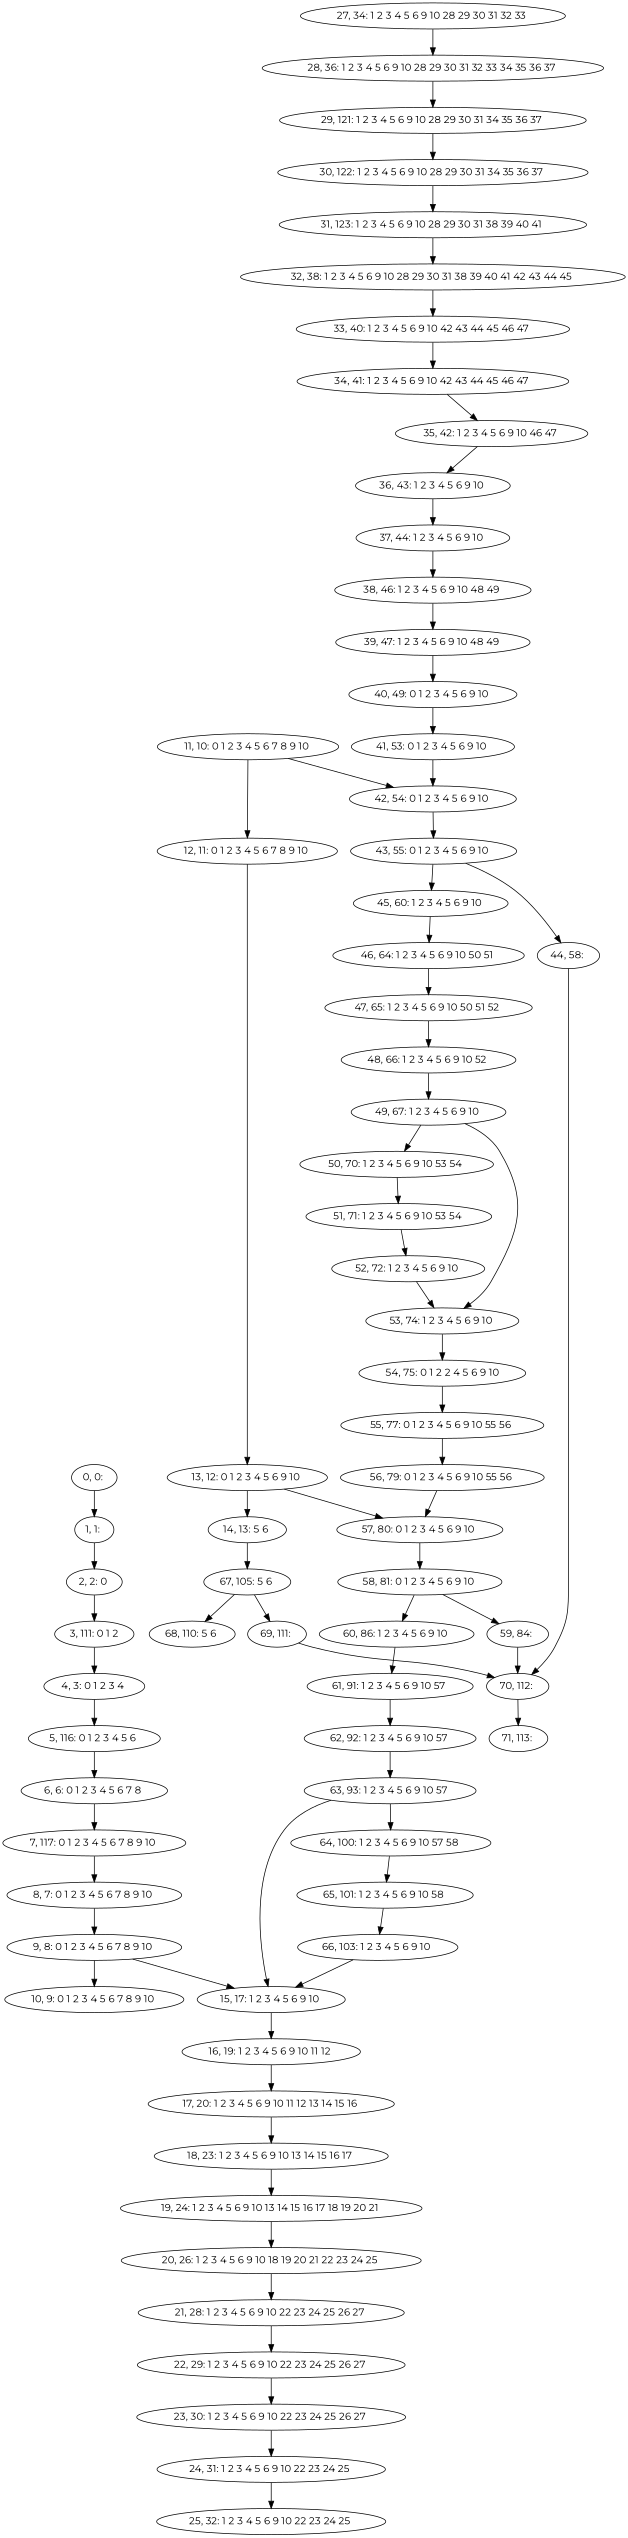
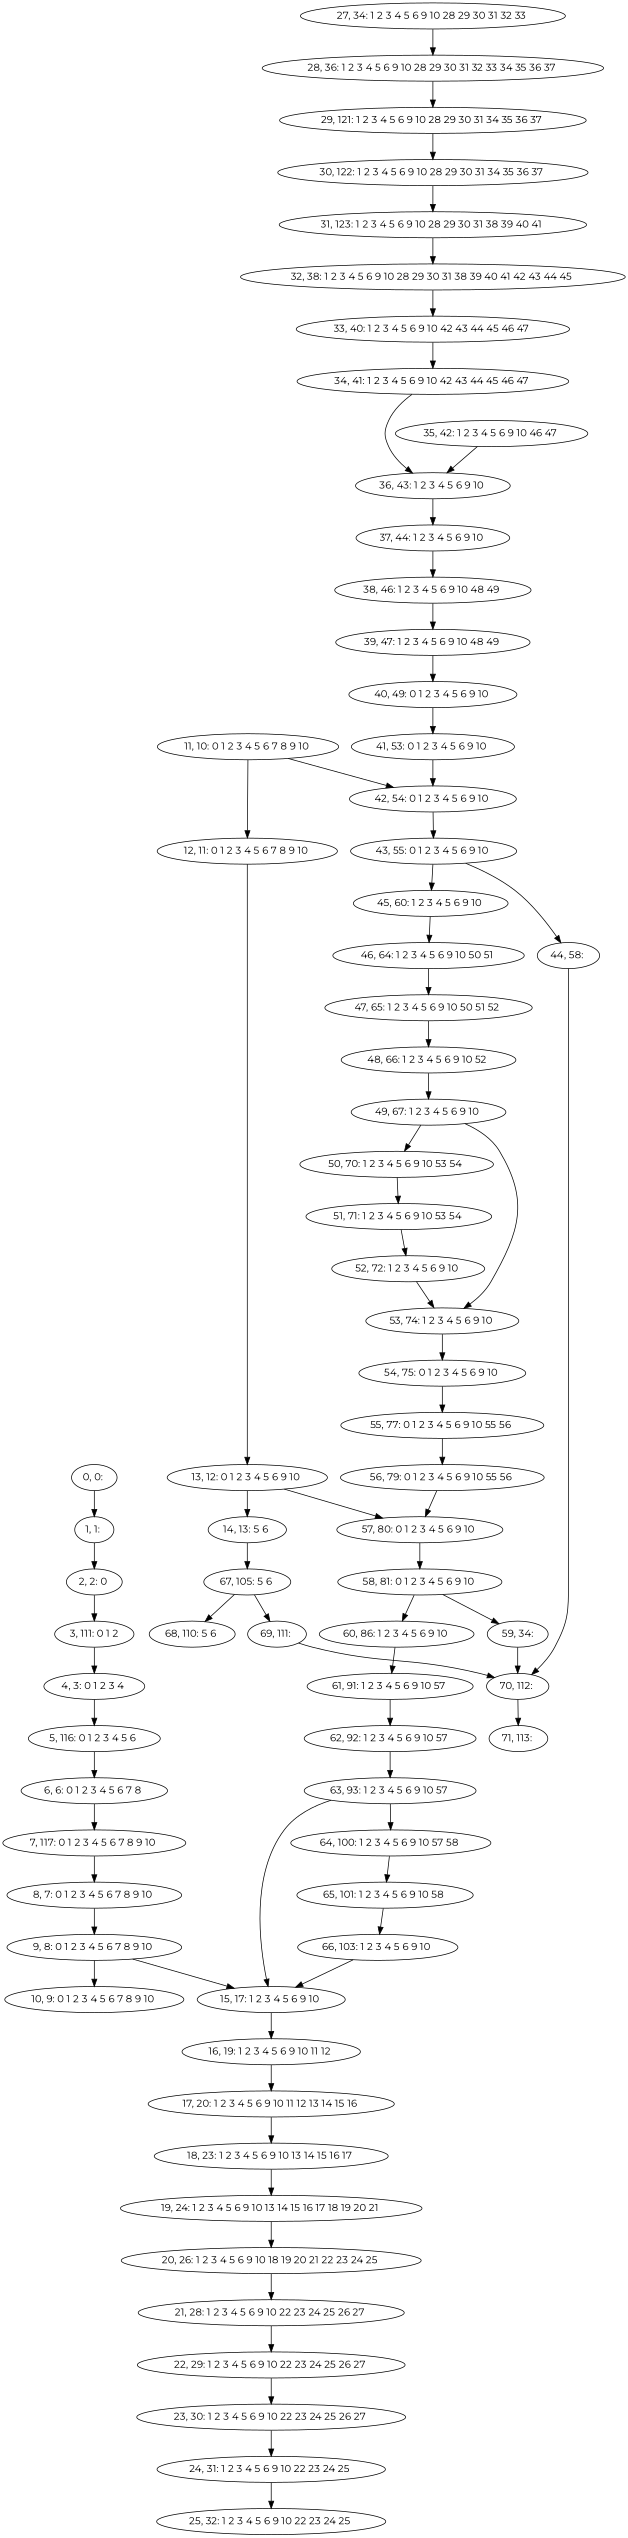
(459, 405) -> (385, 430)
(442, 1373) -> (442, 1373)
(518, 1634) -> (518, 1634)
